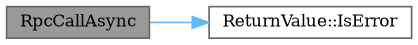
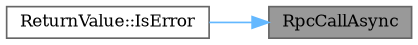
(171, 22) -> (231, 22)
